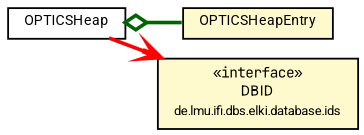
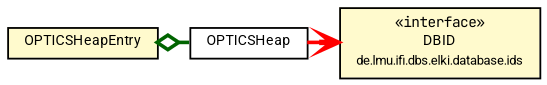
(164, 23) -> (184, 42)
